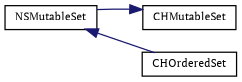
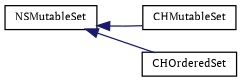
(113, 9) -> (126, 26)
